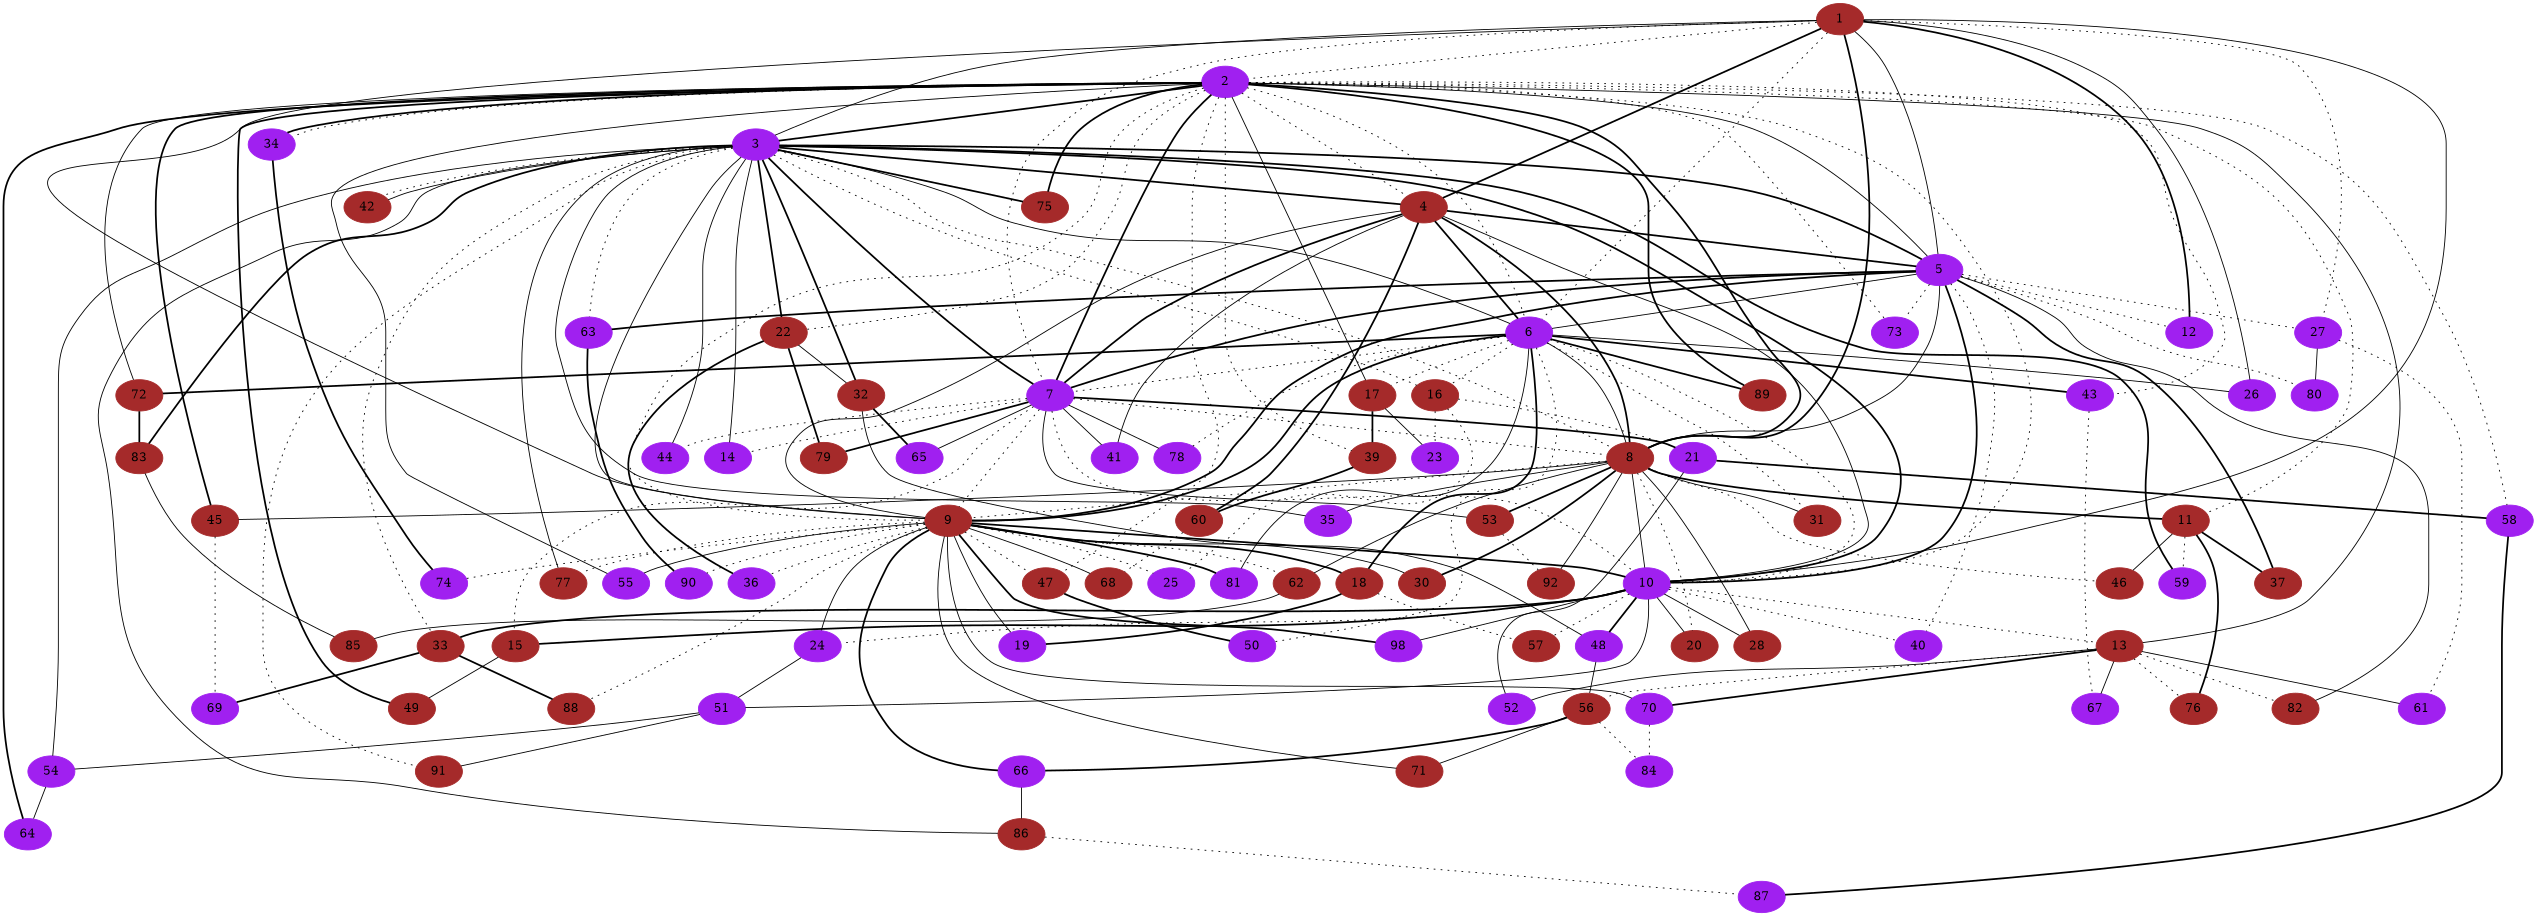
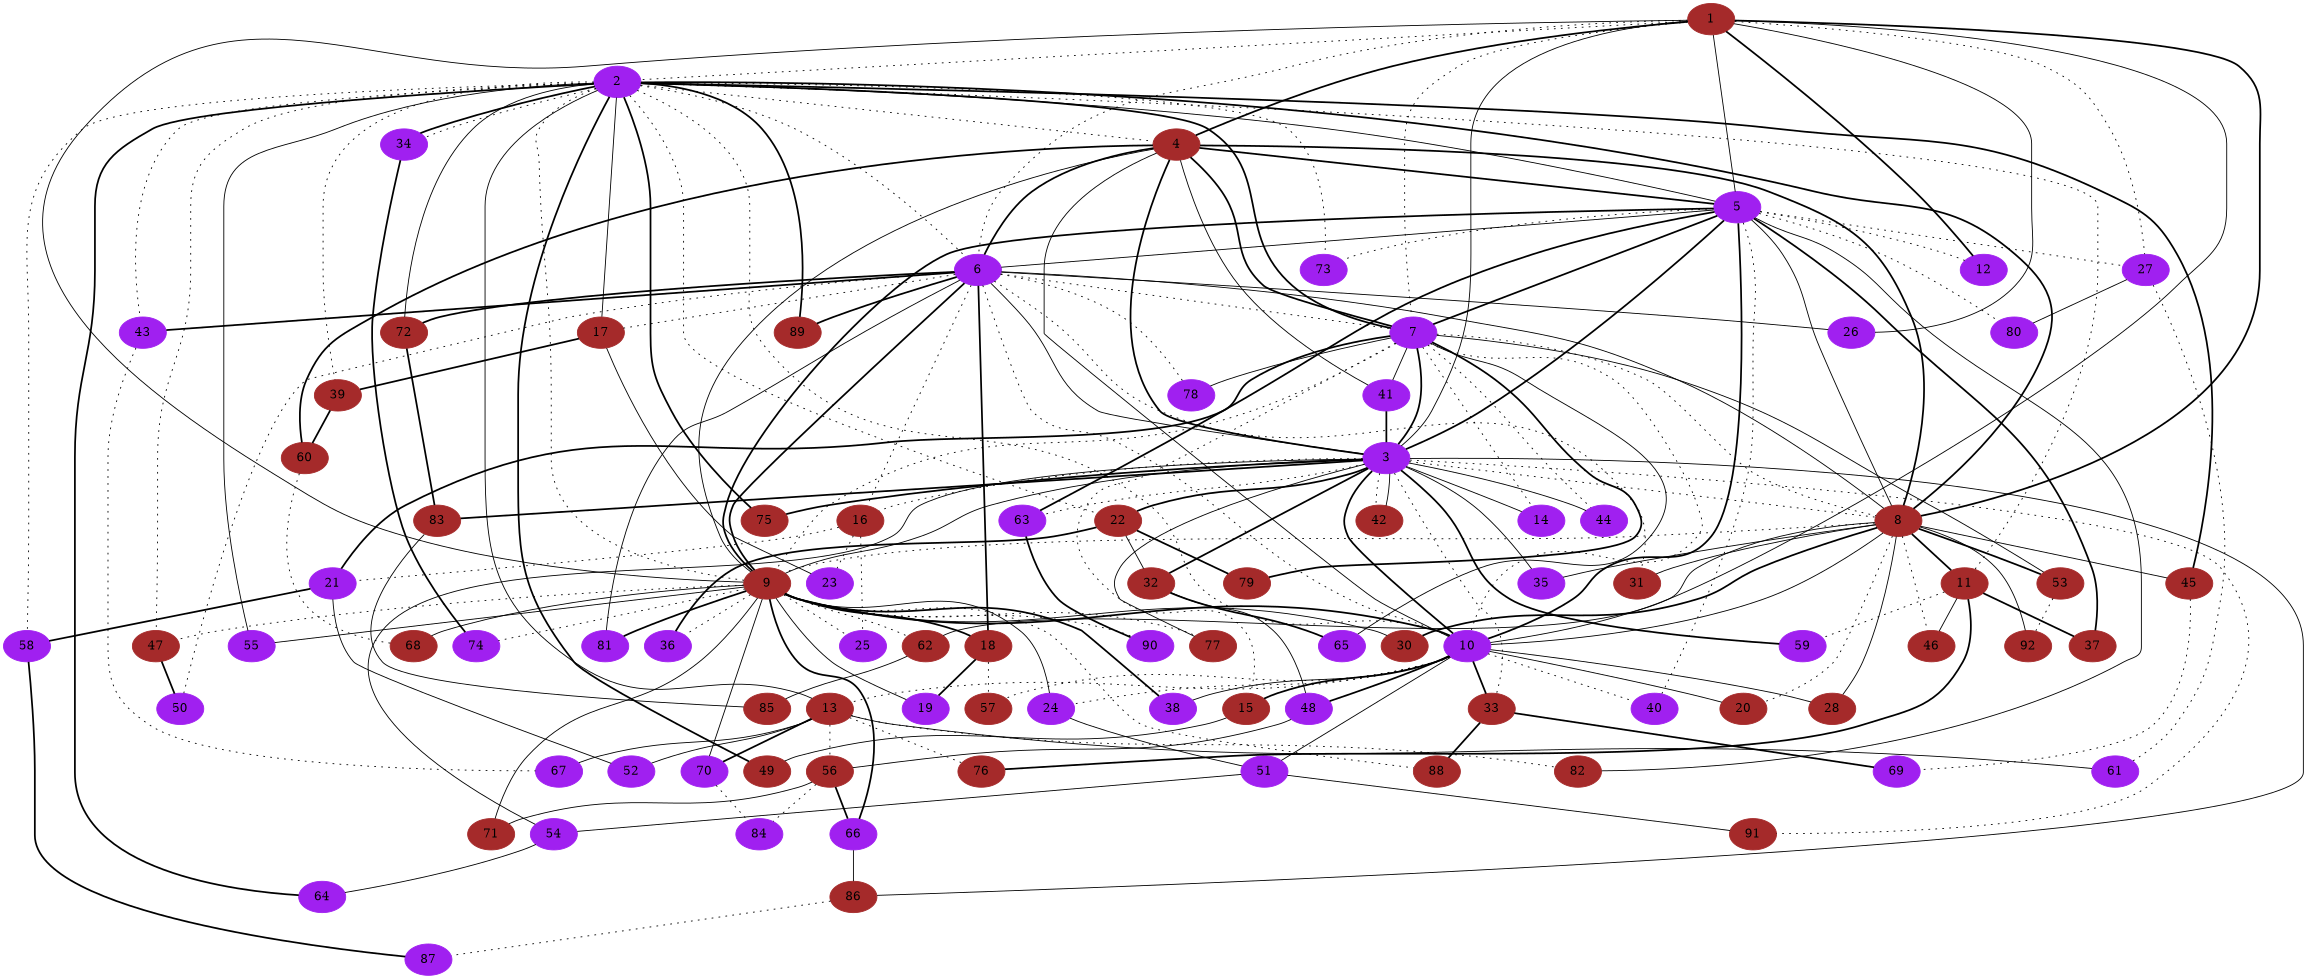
(991, 113) -> (1386, 424)
(1399, 646) -> (1173, 709)
